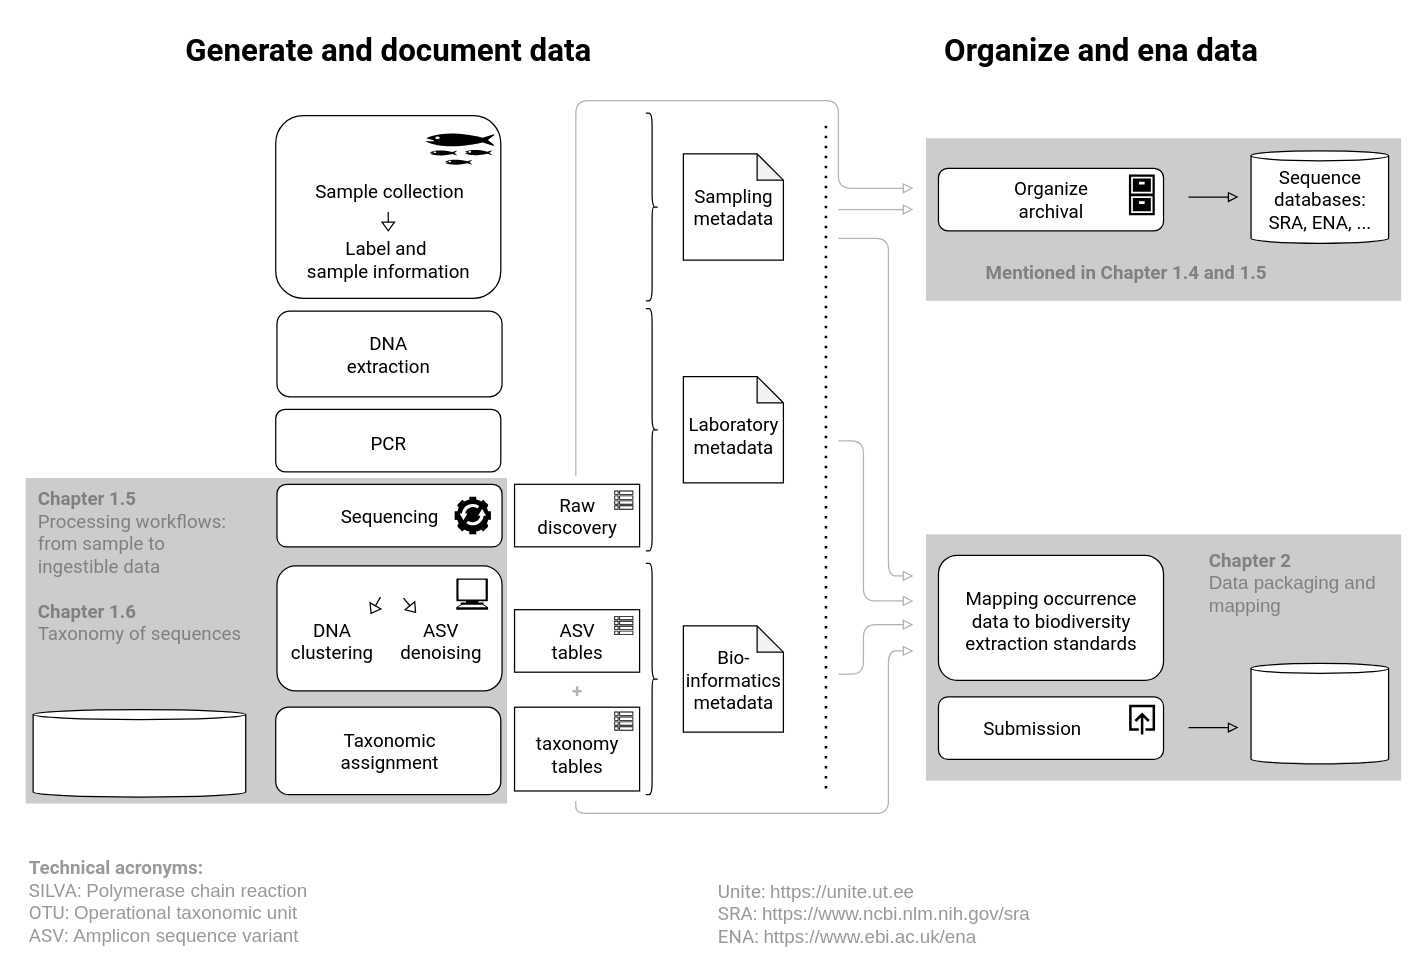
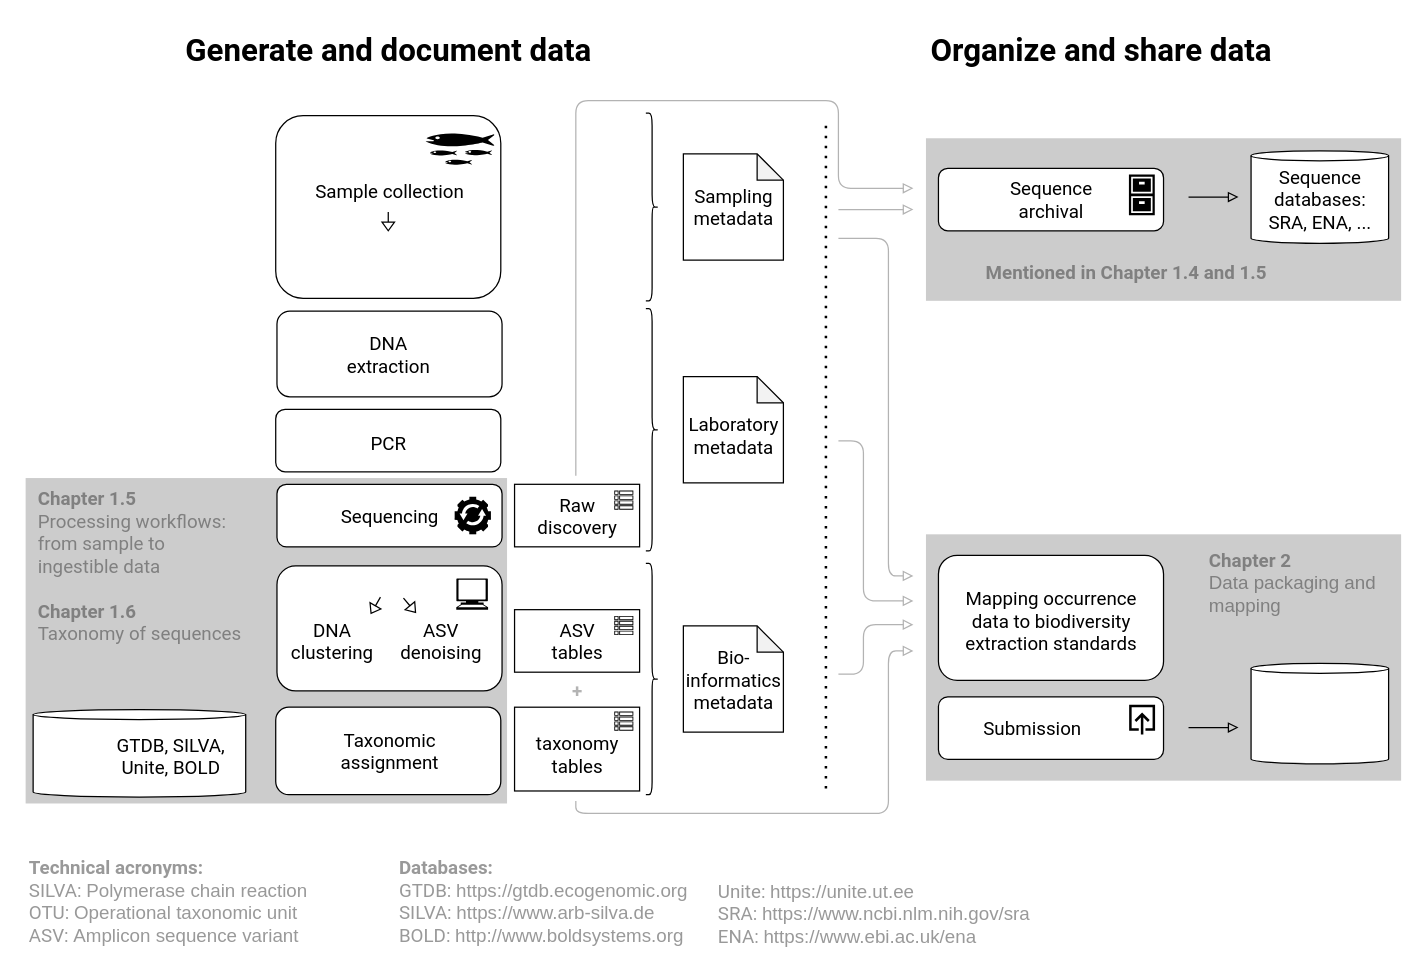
(1101, 51) -> (1101, 51)
(1051, 199) -> (1051, 199)
(388, 259) -> none
none -> (171, 755)
none -> (553, 901)
